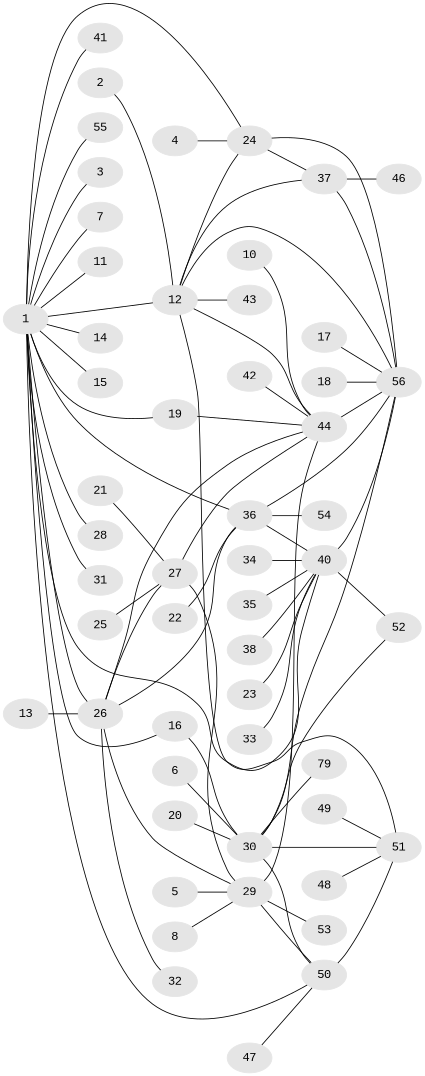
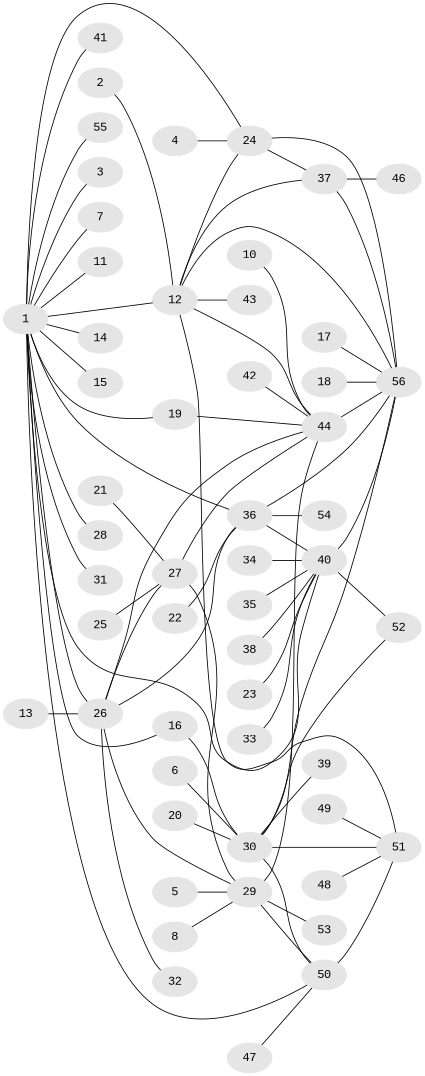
(324, 764) -> (324, 764)
